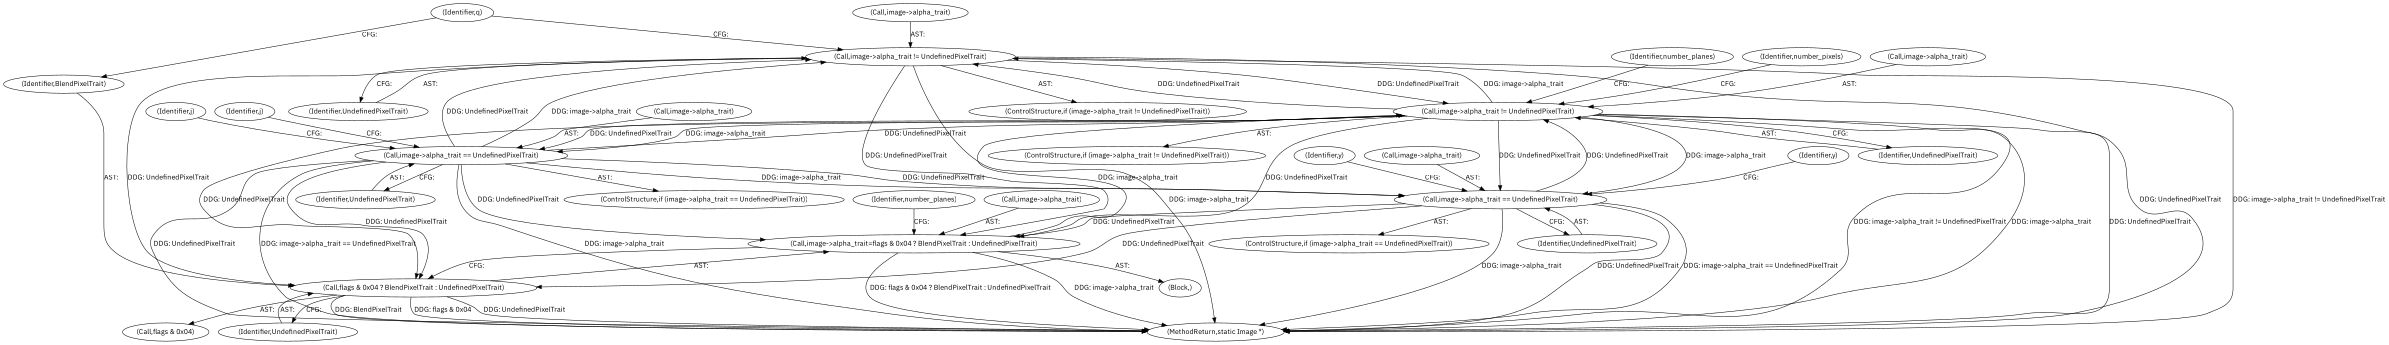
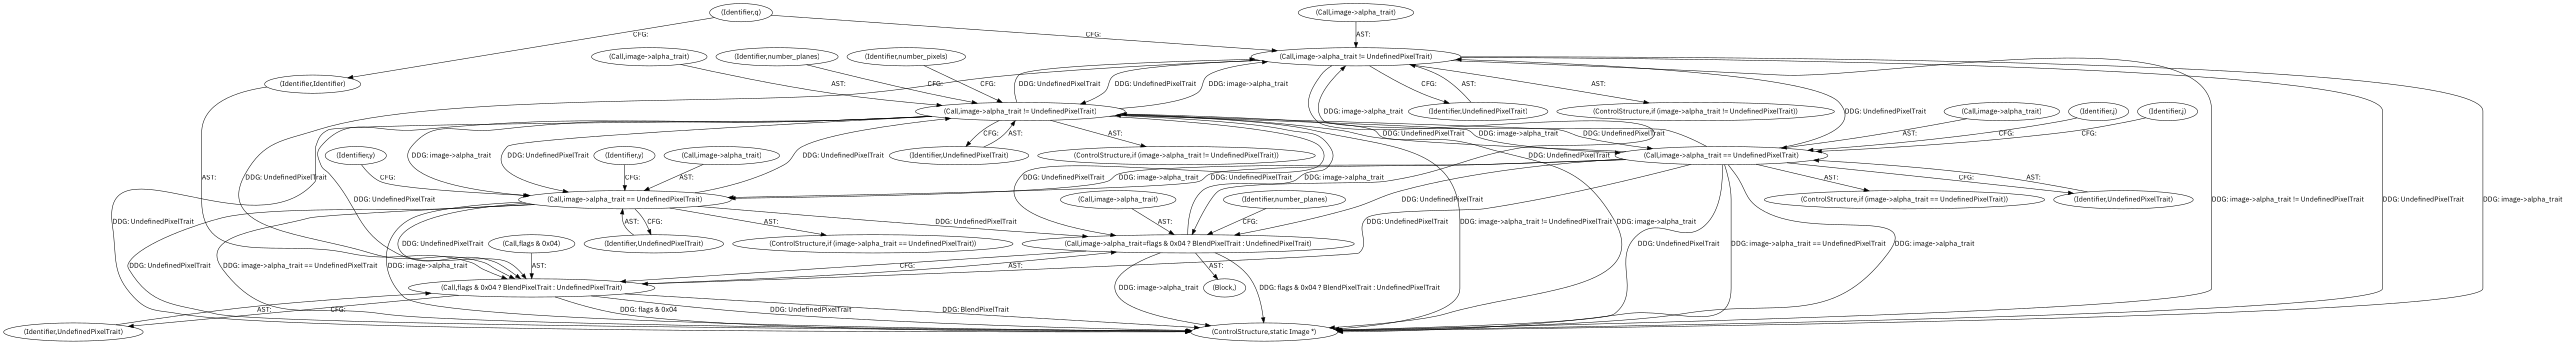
(64, 84) -> (313, 84)
(265, 305) -> (532, 263)
(1216, 332) -> (1264, 332)
